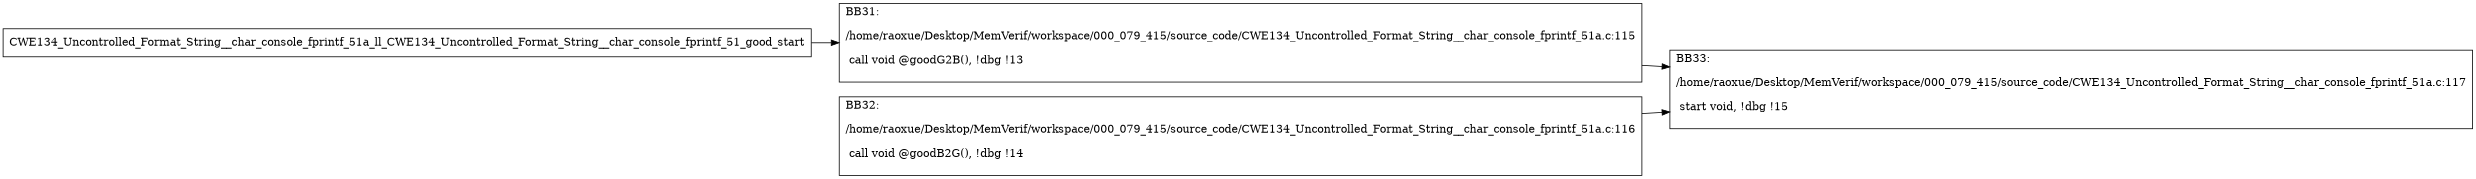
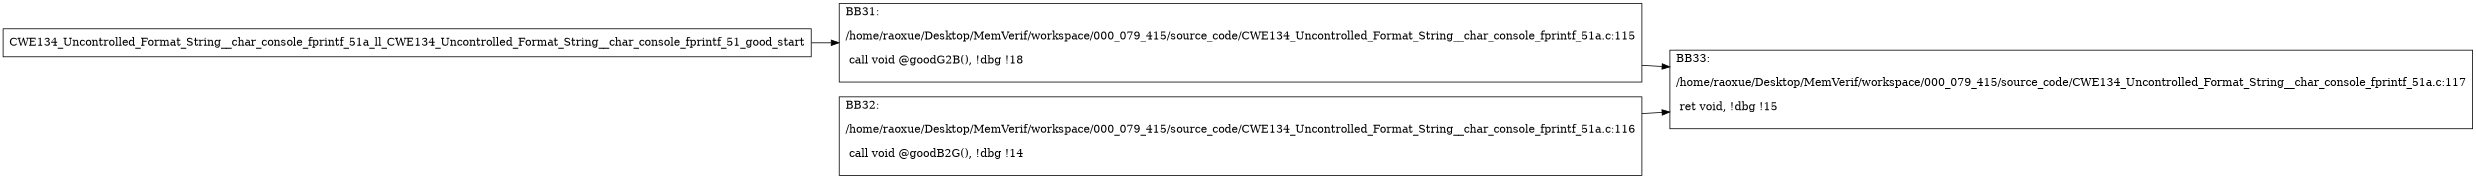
(934, 60) -> (934, 60)
(1732, 107) -> (1727, 107)
